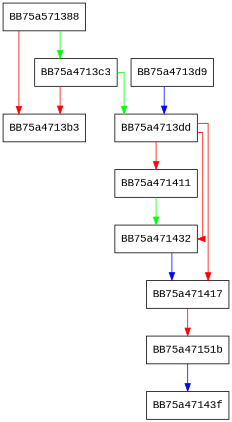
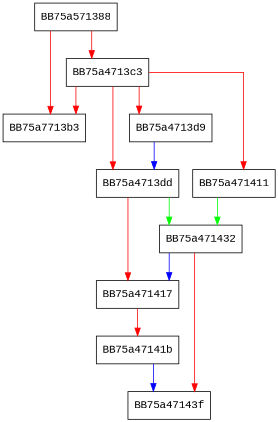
(60, 41) -> (92, 41)
(124, 86) -> (113, 124)
none -> (139, 96)
(44, 128) -> (44, 128)
(156, 152) -> (241, 72)
(203, 183) -> (169, 207)
none -> (195, 318)
(188, 350) -> (138, 350)
